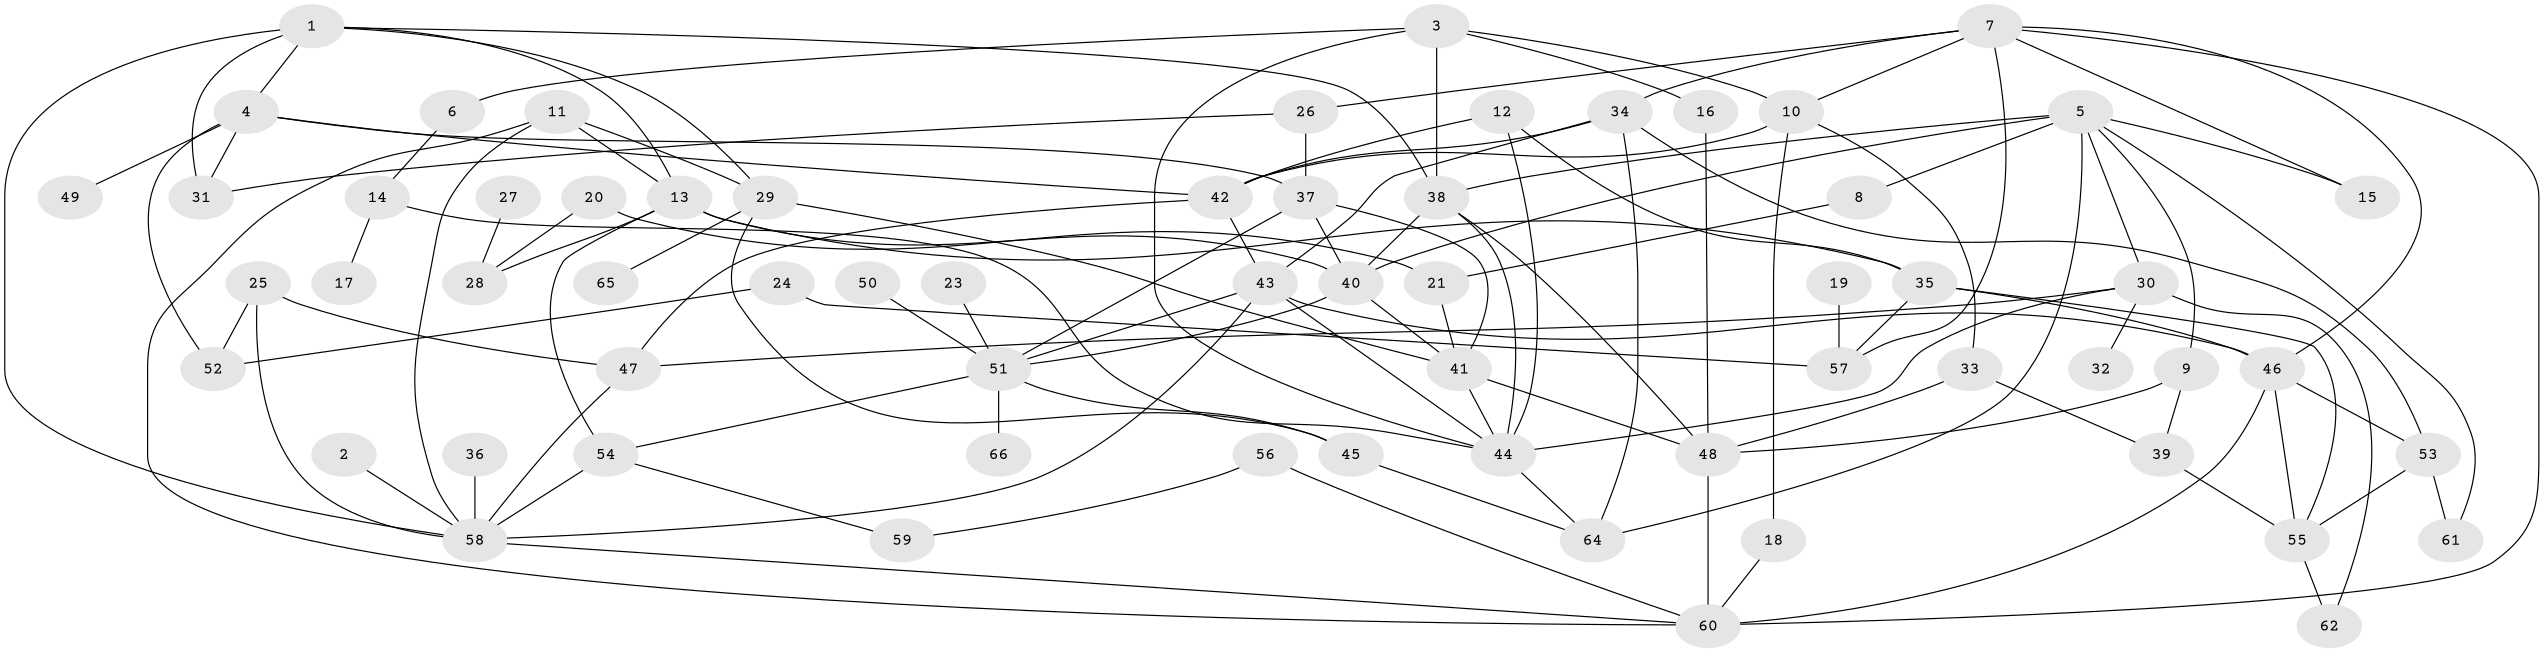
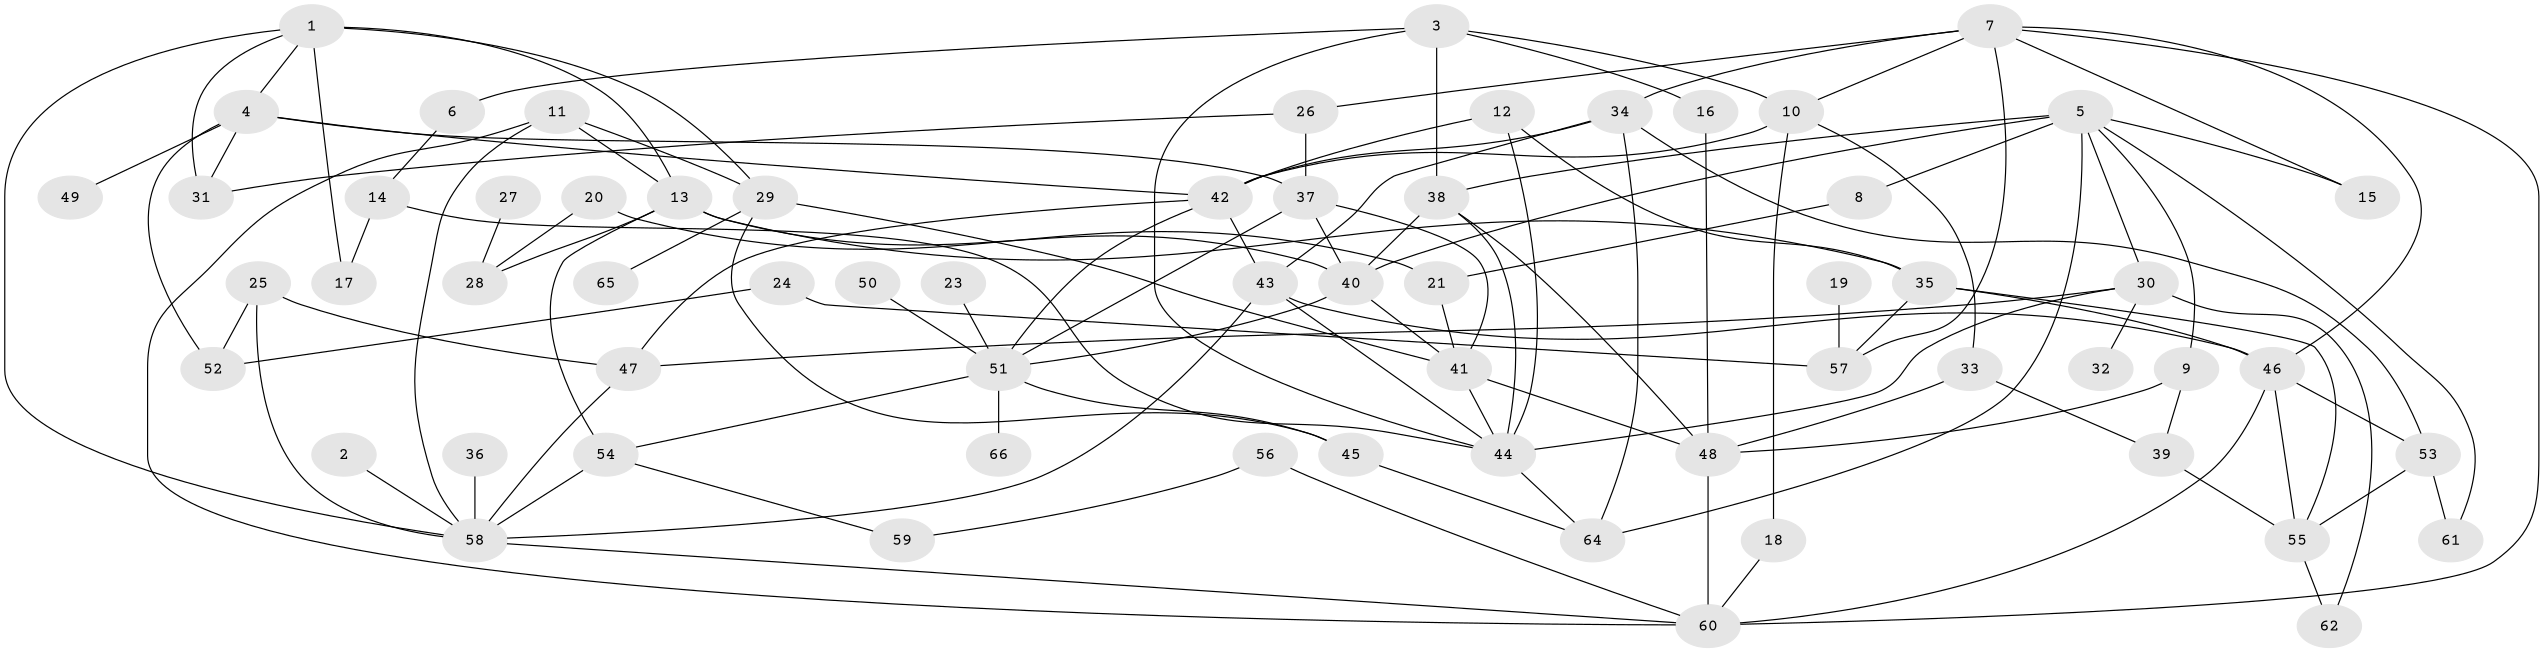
(907, 44) -> (326, 155)
(1116, 331) -> (1081, 271)
